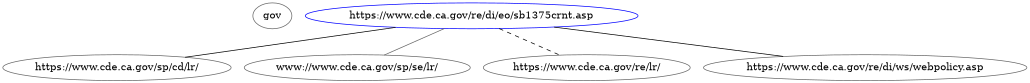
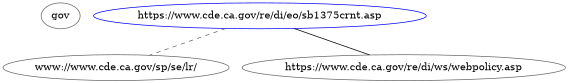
(414, 42) -> (188, 42)
(117, 68) -> none
(587, 68) -> none
